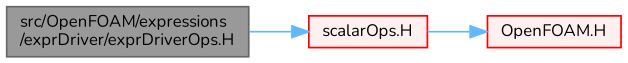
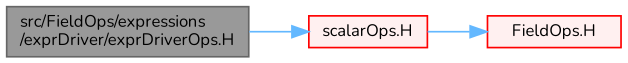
(128, 32) -> (128, 32)
(554, 32) -> (554, 32)
